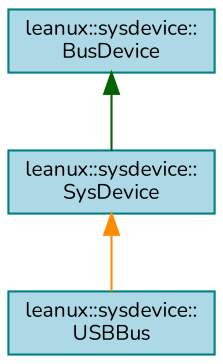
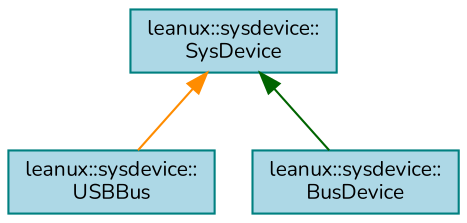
(112, 122) -> (302, 120)
